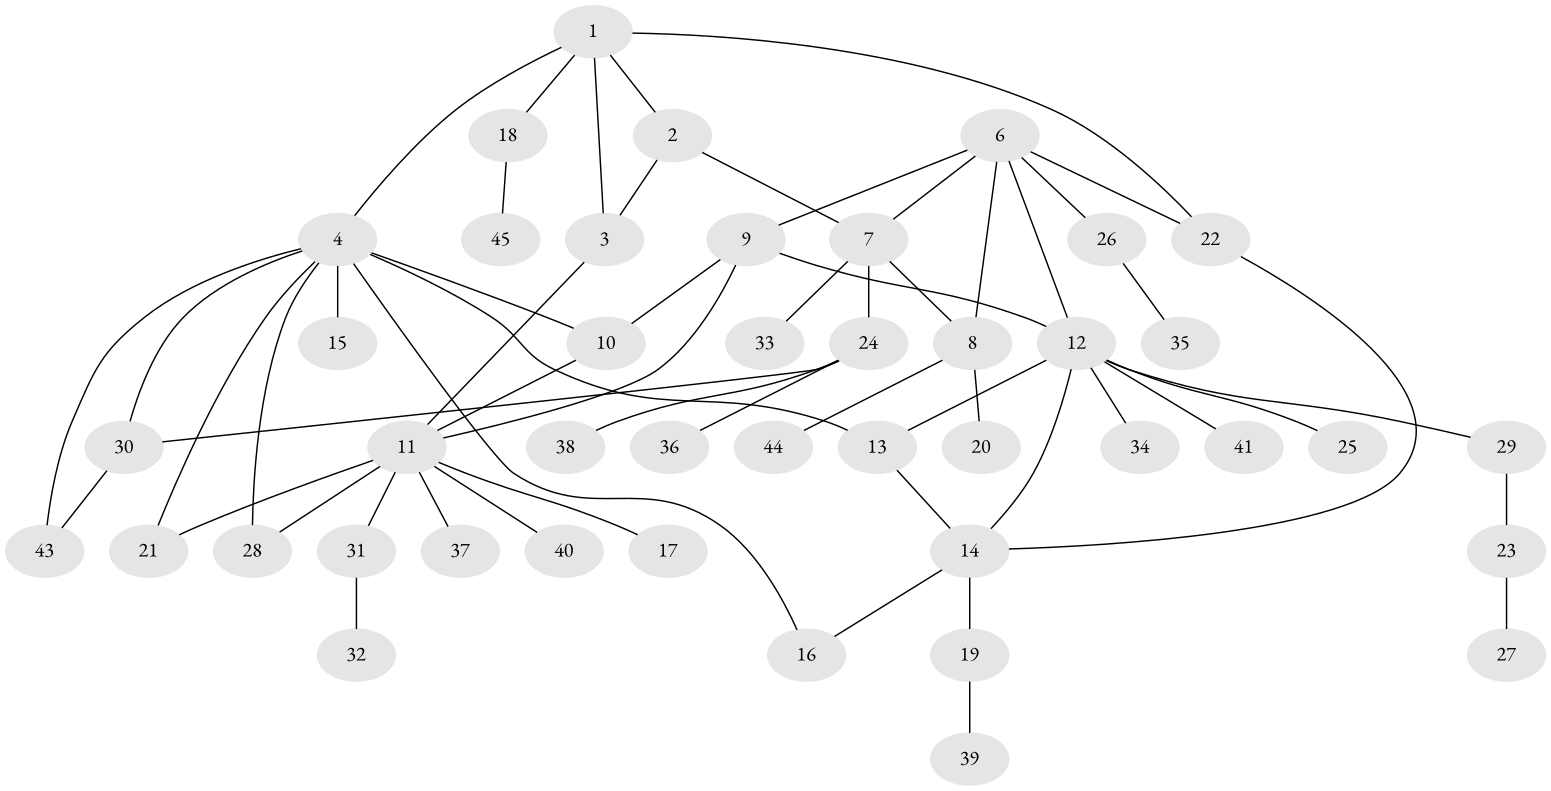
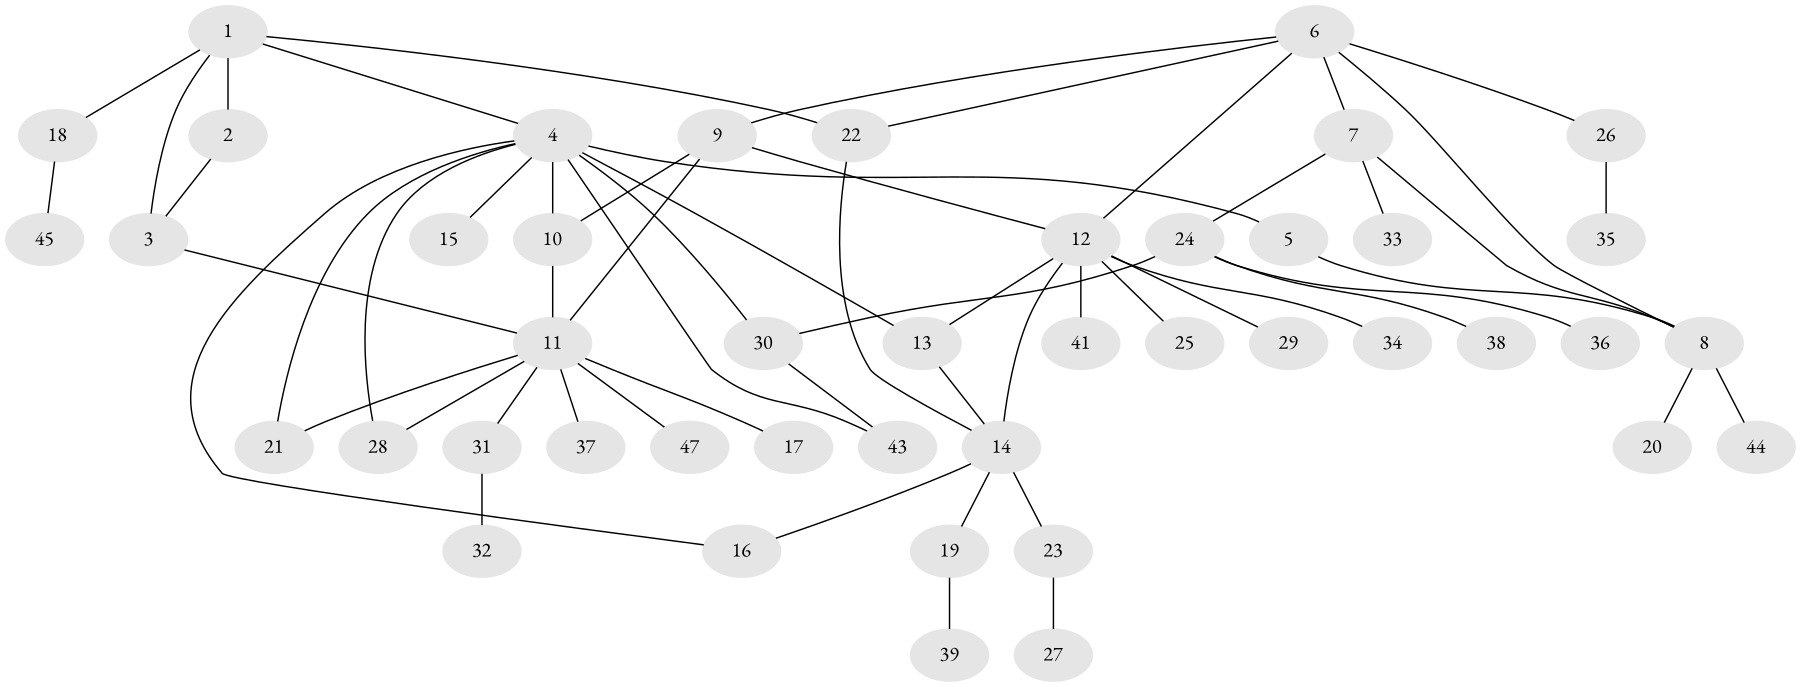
(770, 188) -> none
none -> (1289, 240)
(1507, 499) -> (1027, 499)
(564, 551) -> (690, 447)
